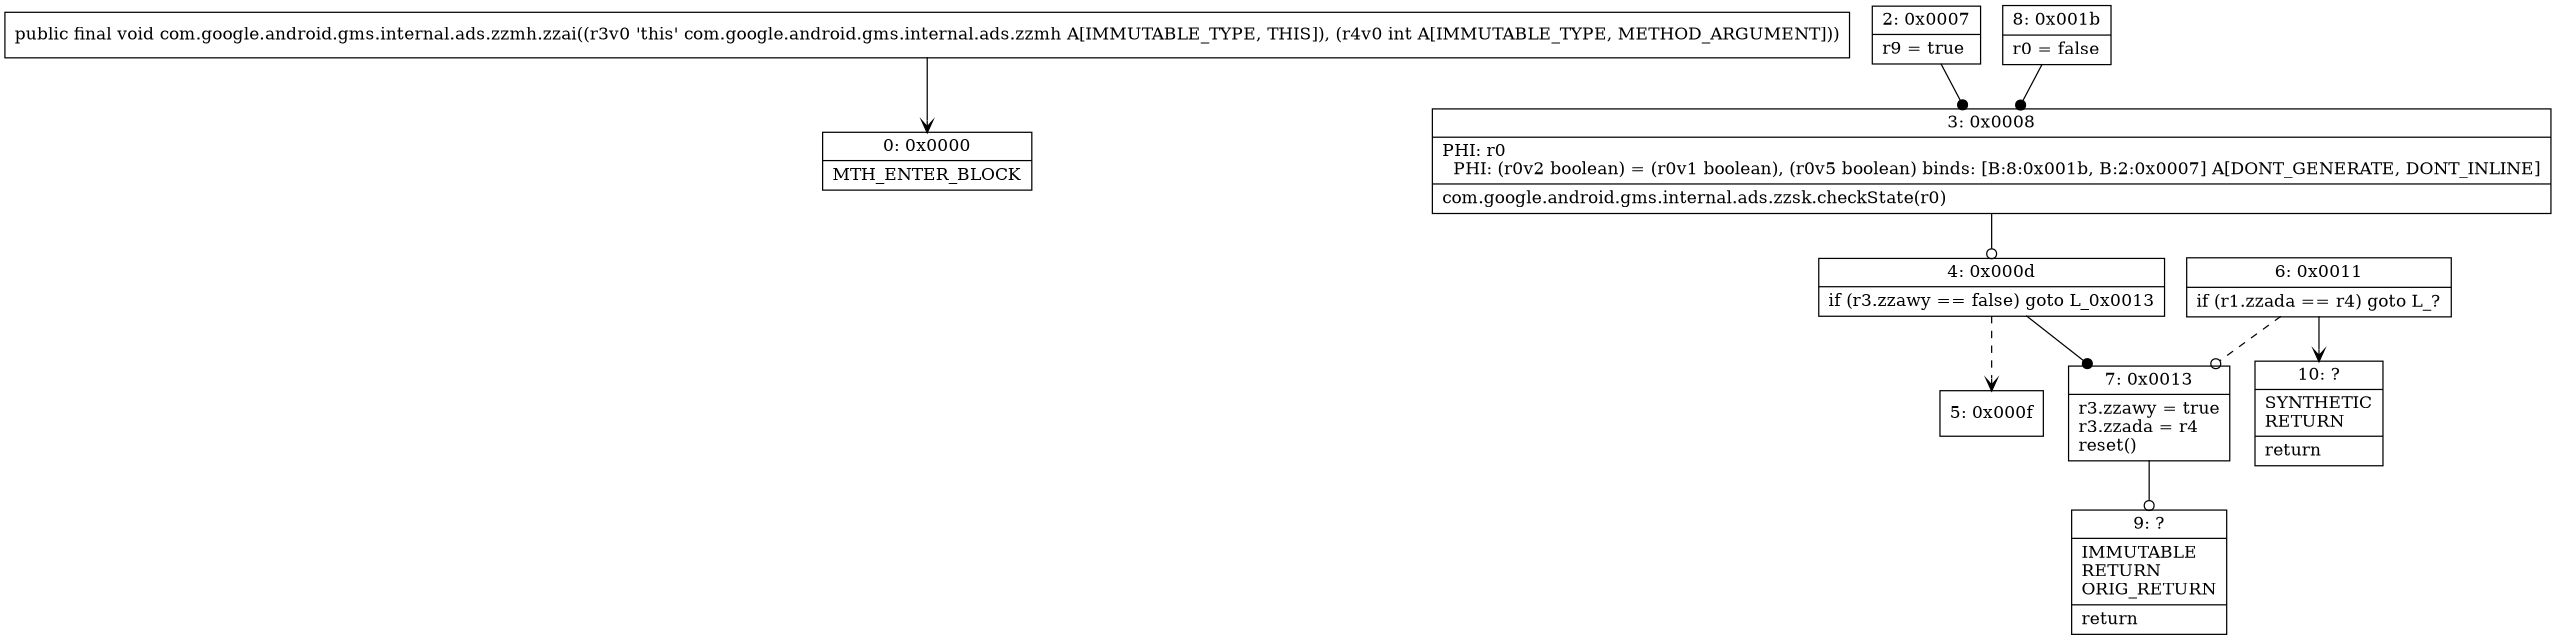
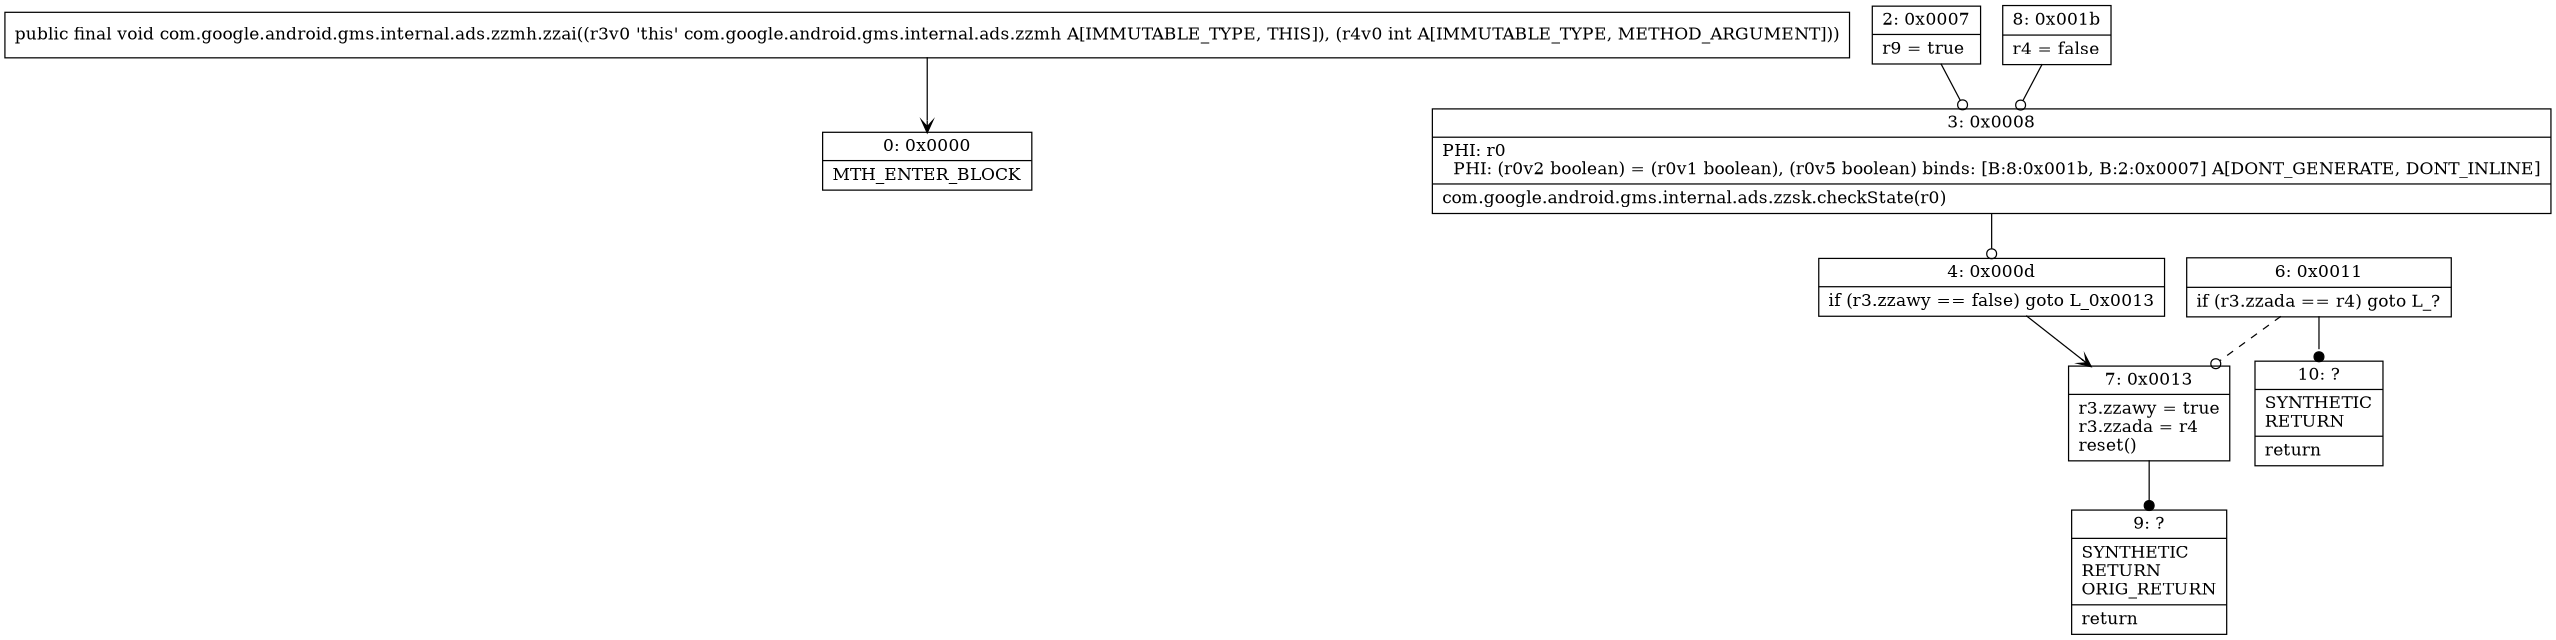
(2056, 49) -> (2056, 49)
(1951, 82) -> (1951, 82)
(2033, 82) -> (2033, 82)
(2319, 301) -> (2319, 301)
(2319, 333) -> (2319, 333)
(2055, 338) -> (2055, 338)
(1992, 413) -> none
(2149, 480) -> (2149, 480)
(2139, 553) -> (2136, 553)
